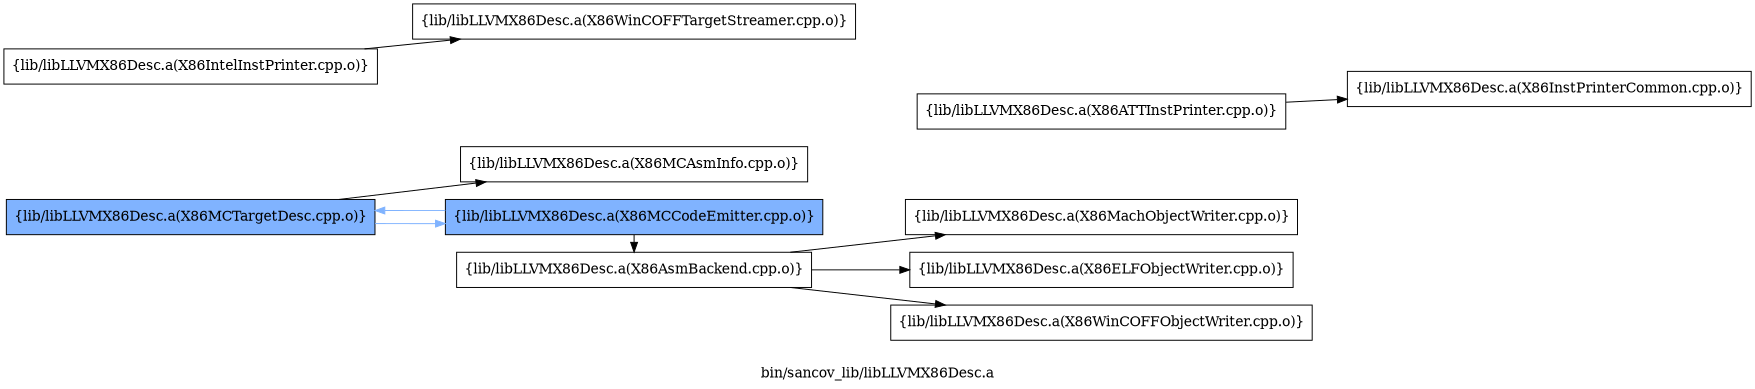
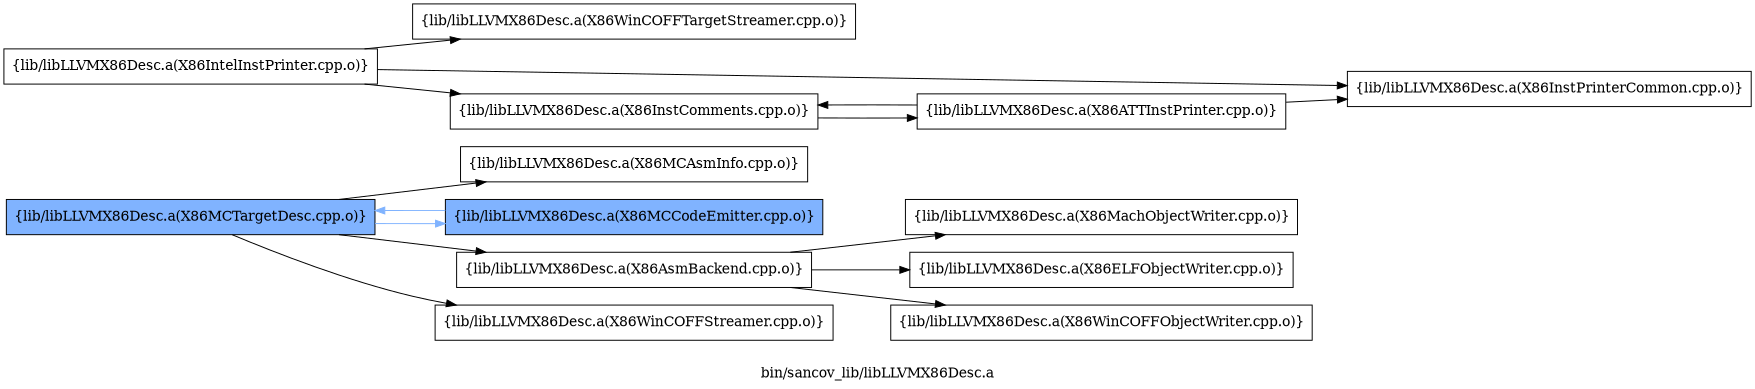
none -> (857, 78)
none -> (634, 111)
(634, 239) -> (408, 243)
none -> (634, 323)
